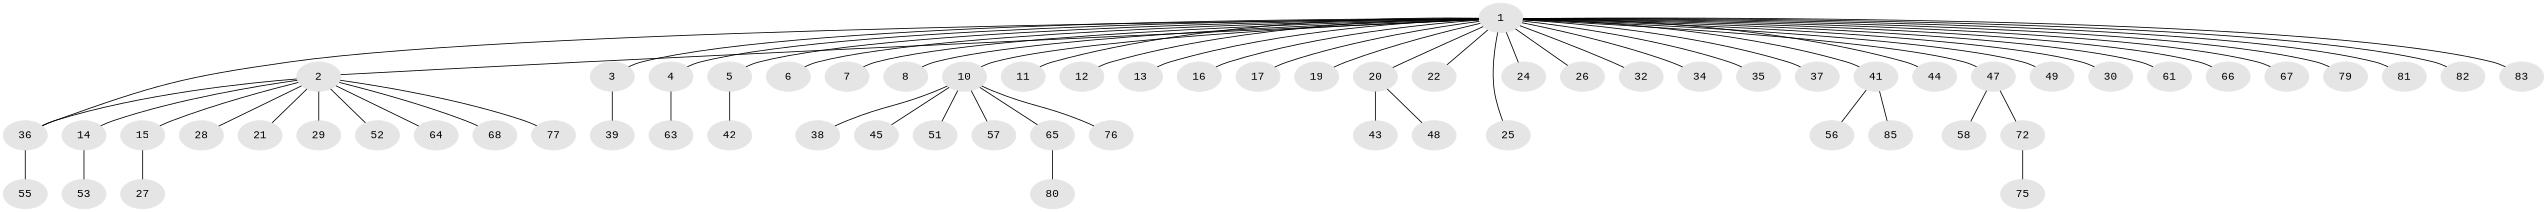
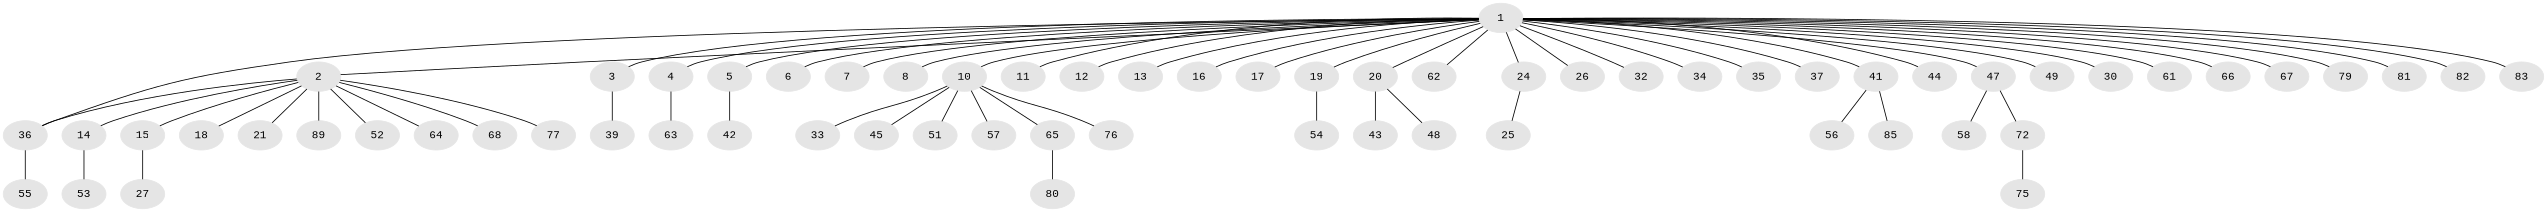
(1434, 77) -> (1434, 77)
(1493, 77) -> (1516, 106)
(201, 135) -> (201, 135)
(319, 135) -> (319, 135)
(818, 135) -> (818, 135)
none -> (1317, 135)
